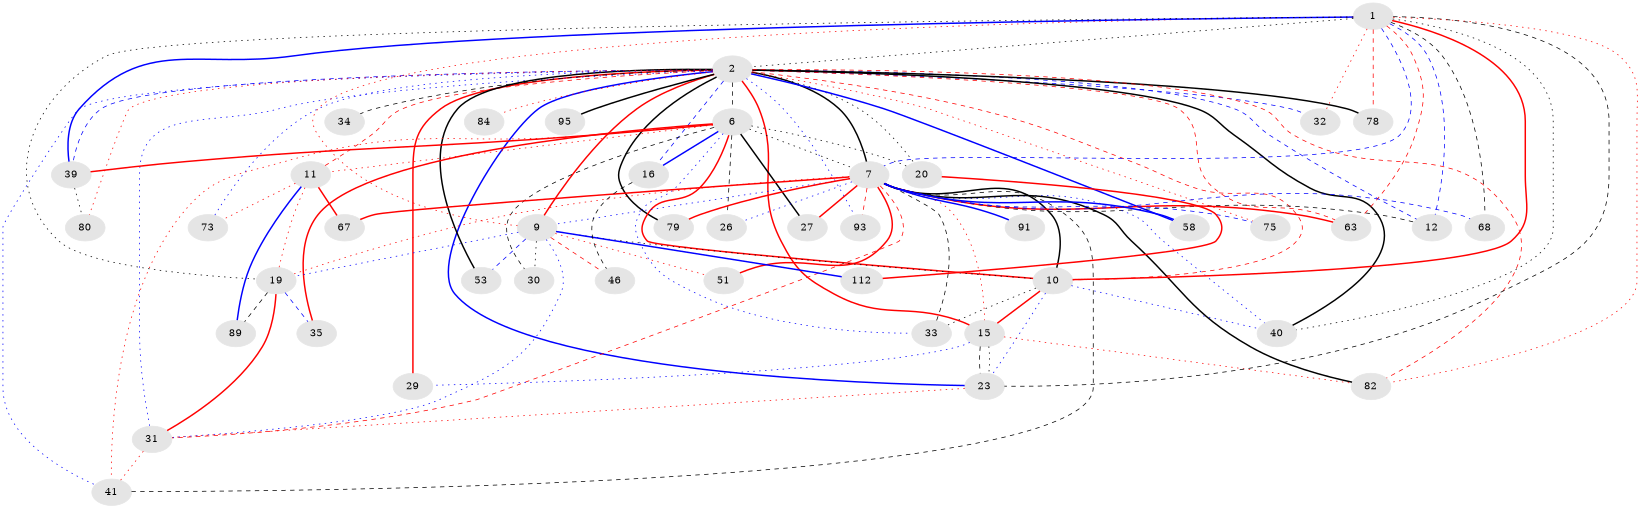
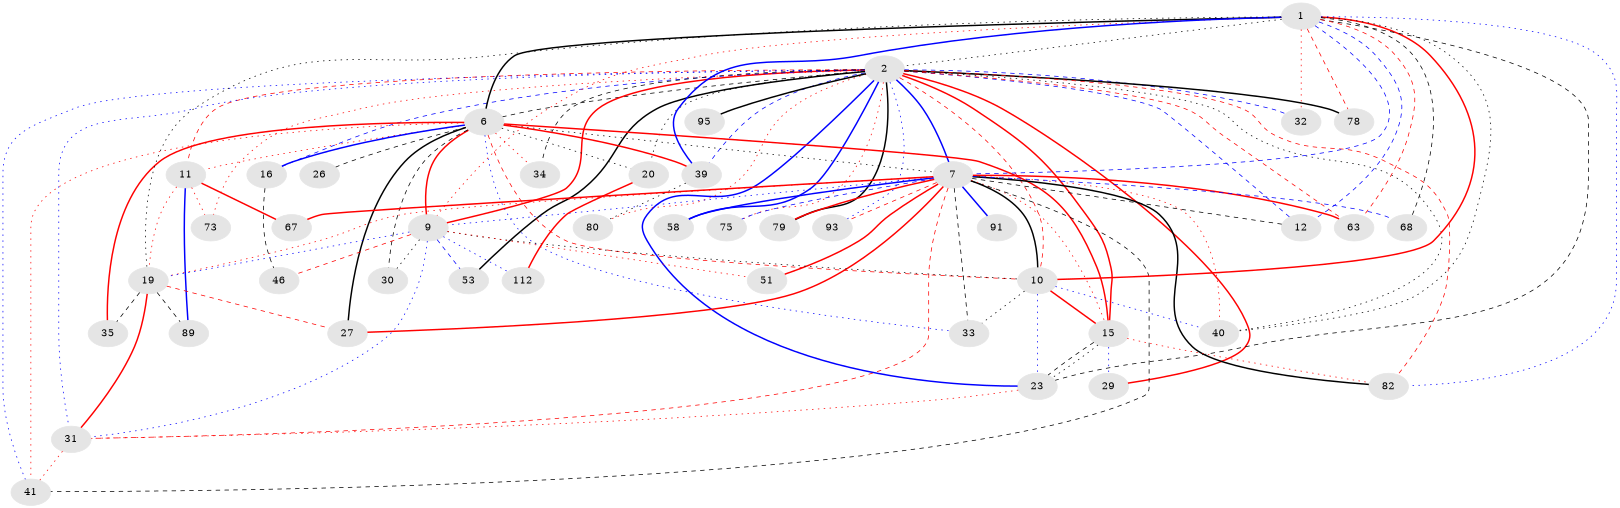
none -> (867, 29)
(453, 82) -> (515, 89)
(825, 98) -> (928, 117)
(1179, 104) -> (1281, 149)
(484, 122) -> none
none -> (512, 148)
none -> (851, 149)
none -> (432, 165)
(1637, 188) -> (1616, 151)
(1073, 198) -> (1138, 195)
(798, 201) -> none
(642, 227) -> (724, 262)
(699, 254) -> (475, 254)
none -> (248, 307)
(296, 307) -> (128, 307)
